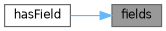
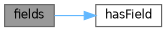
(85, 16) -> (69, 16)
